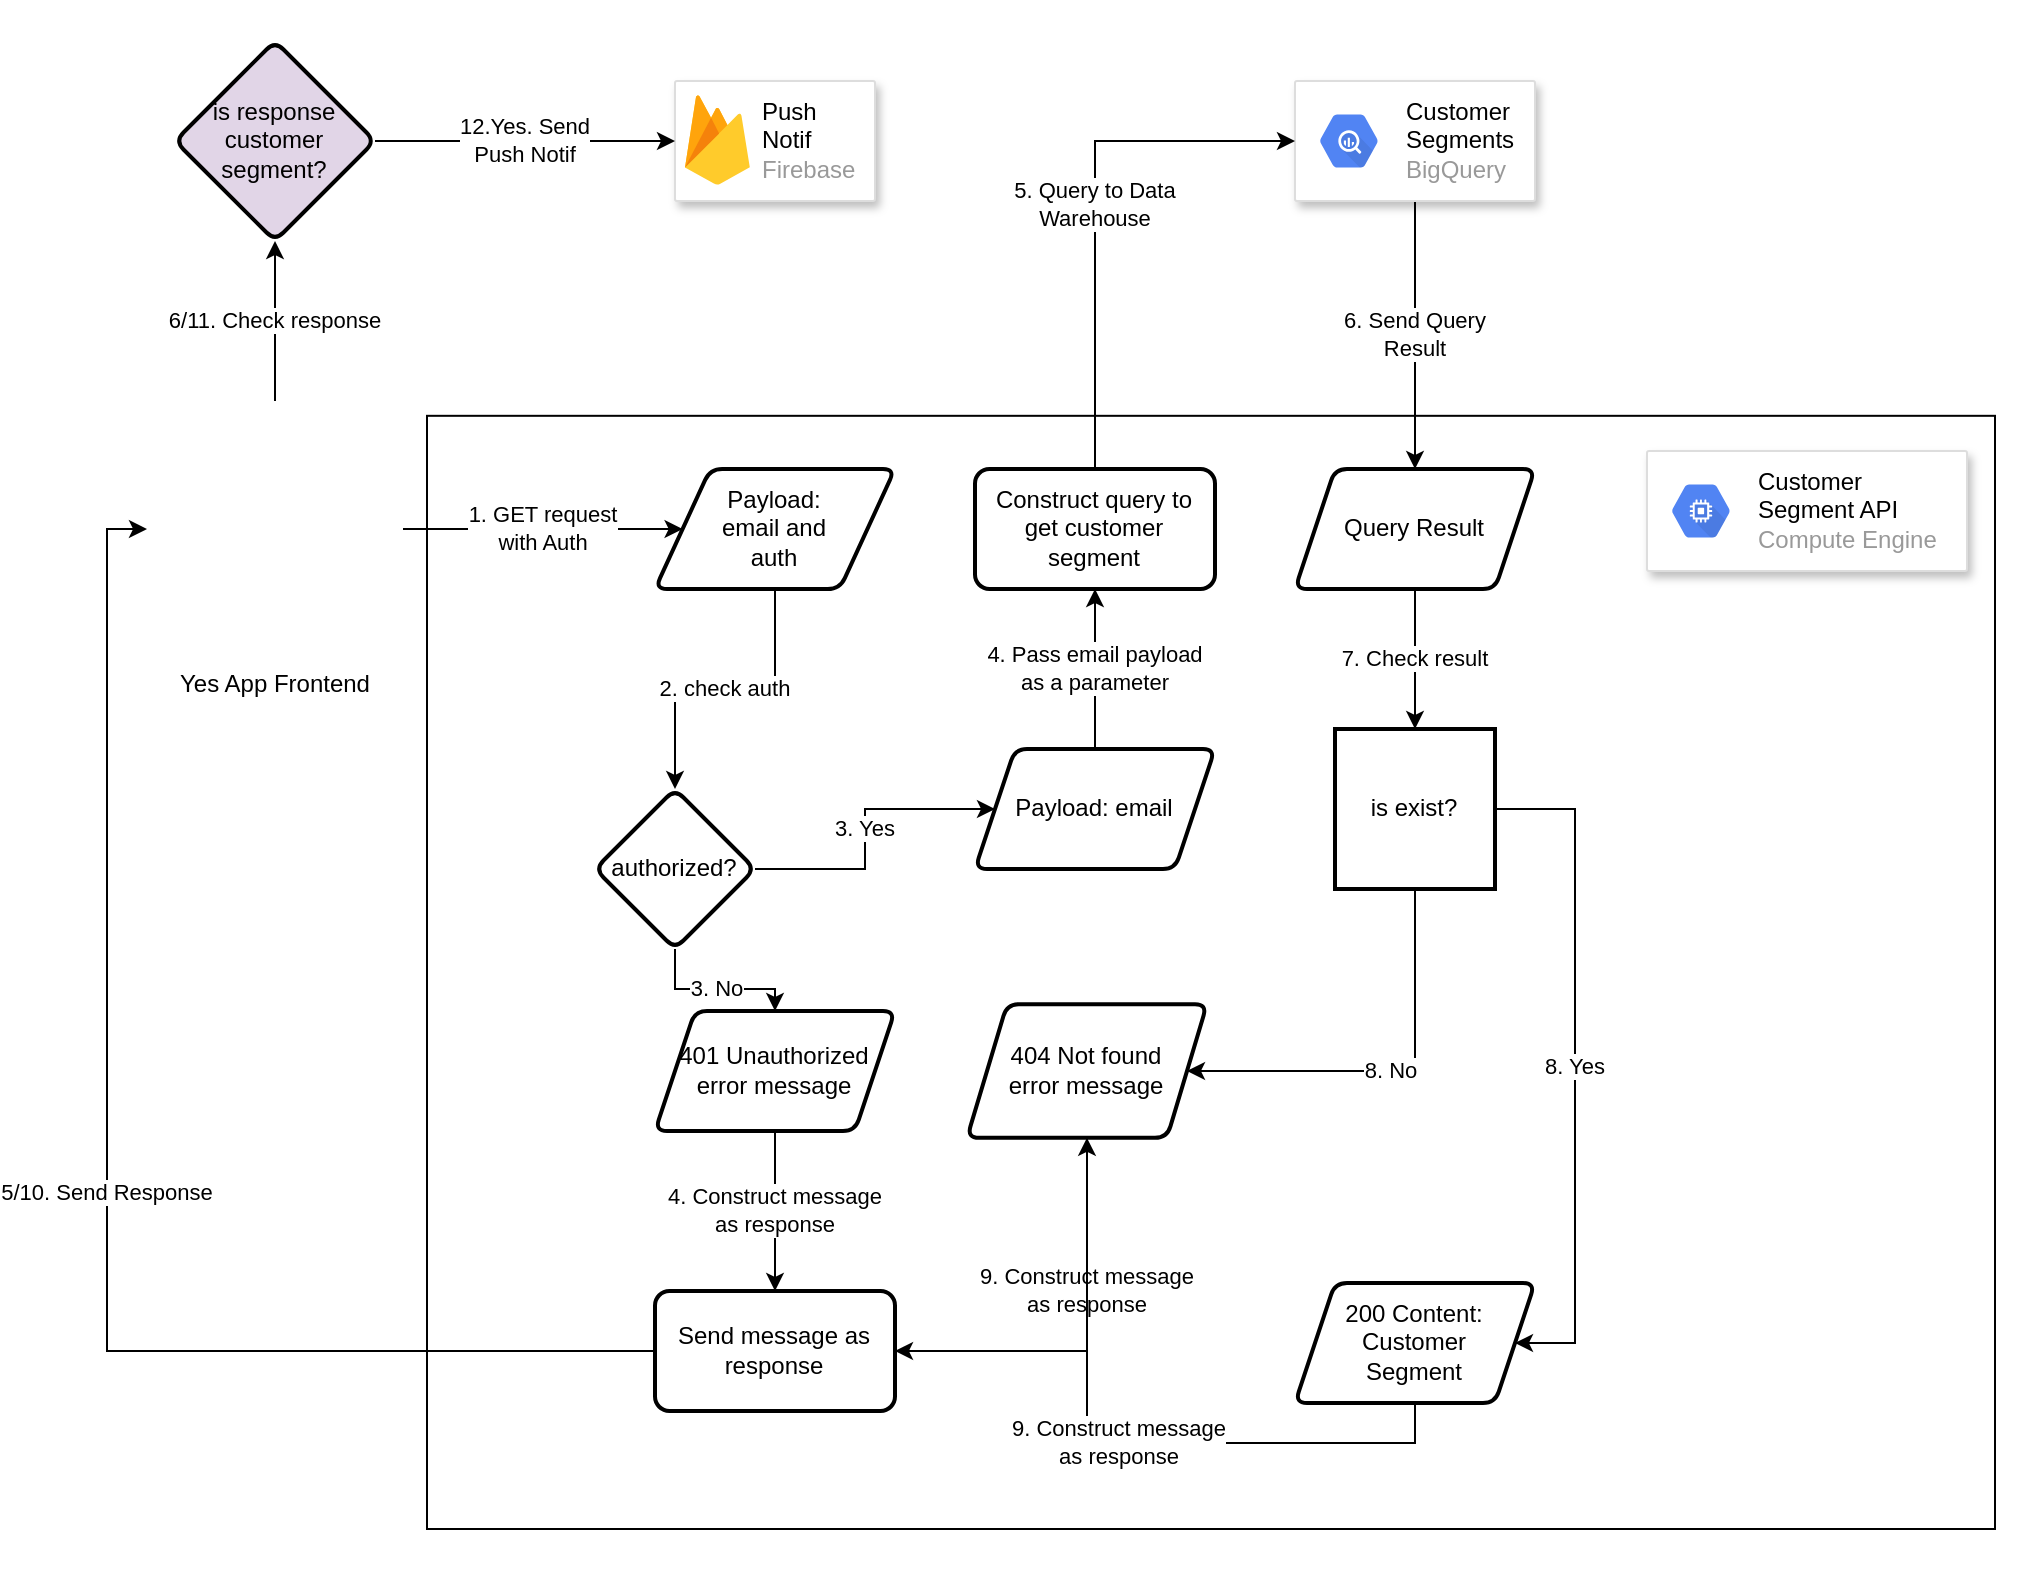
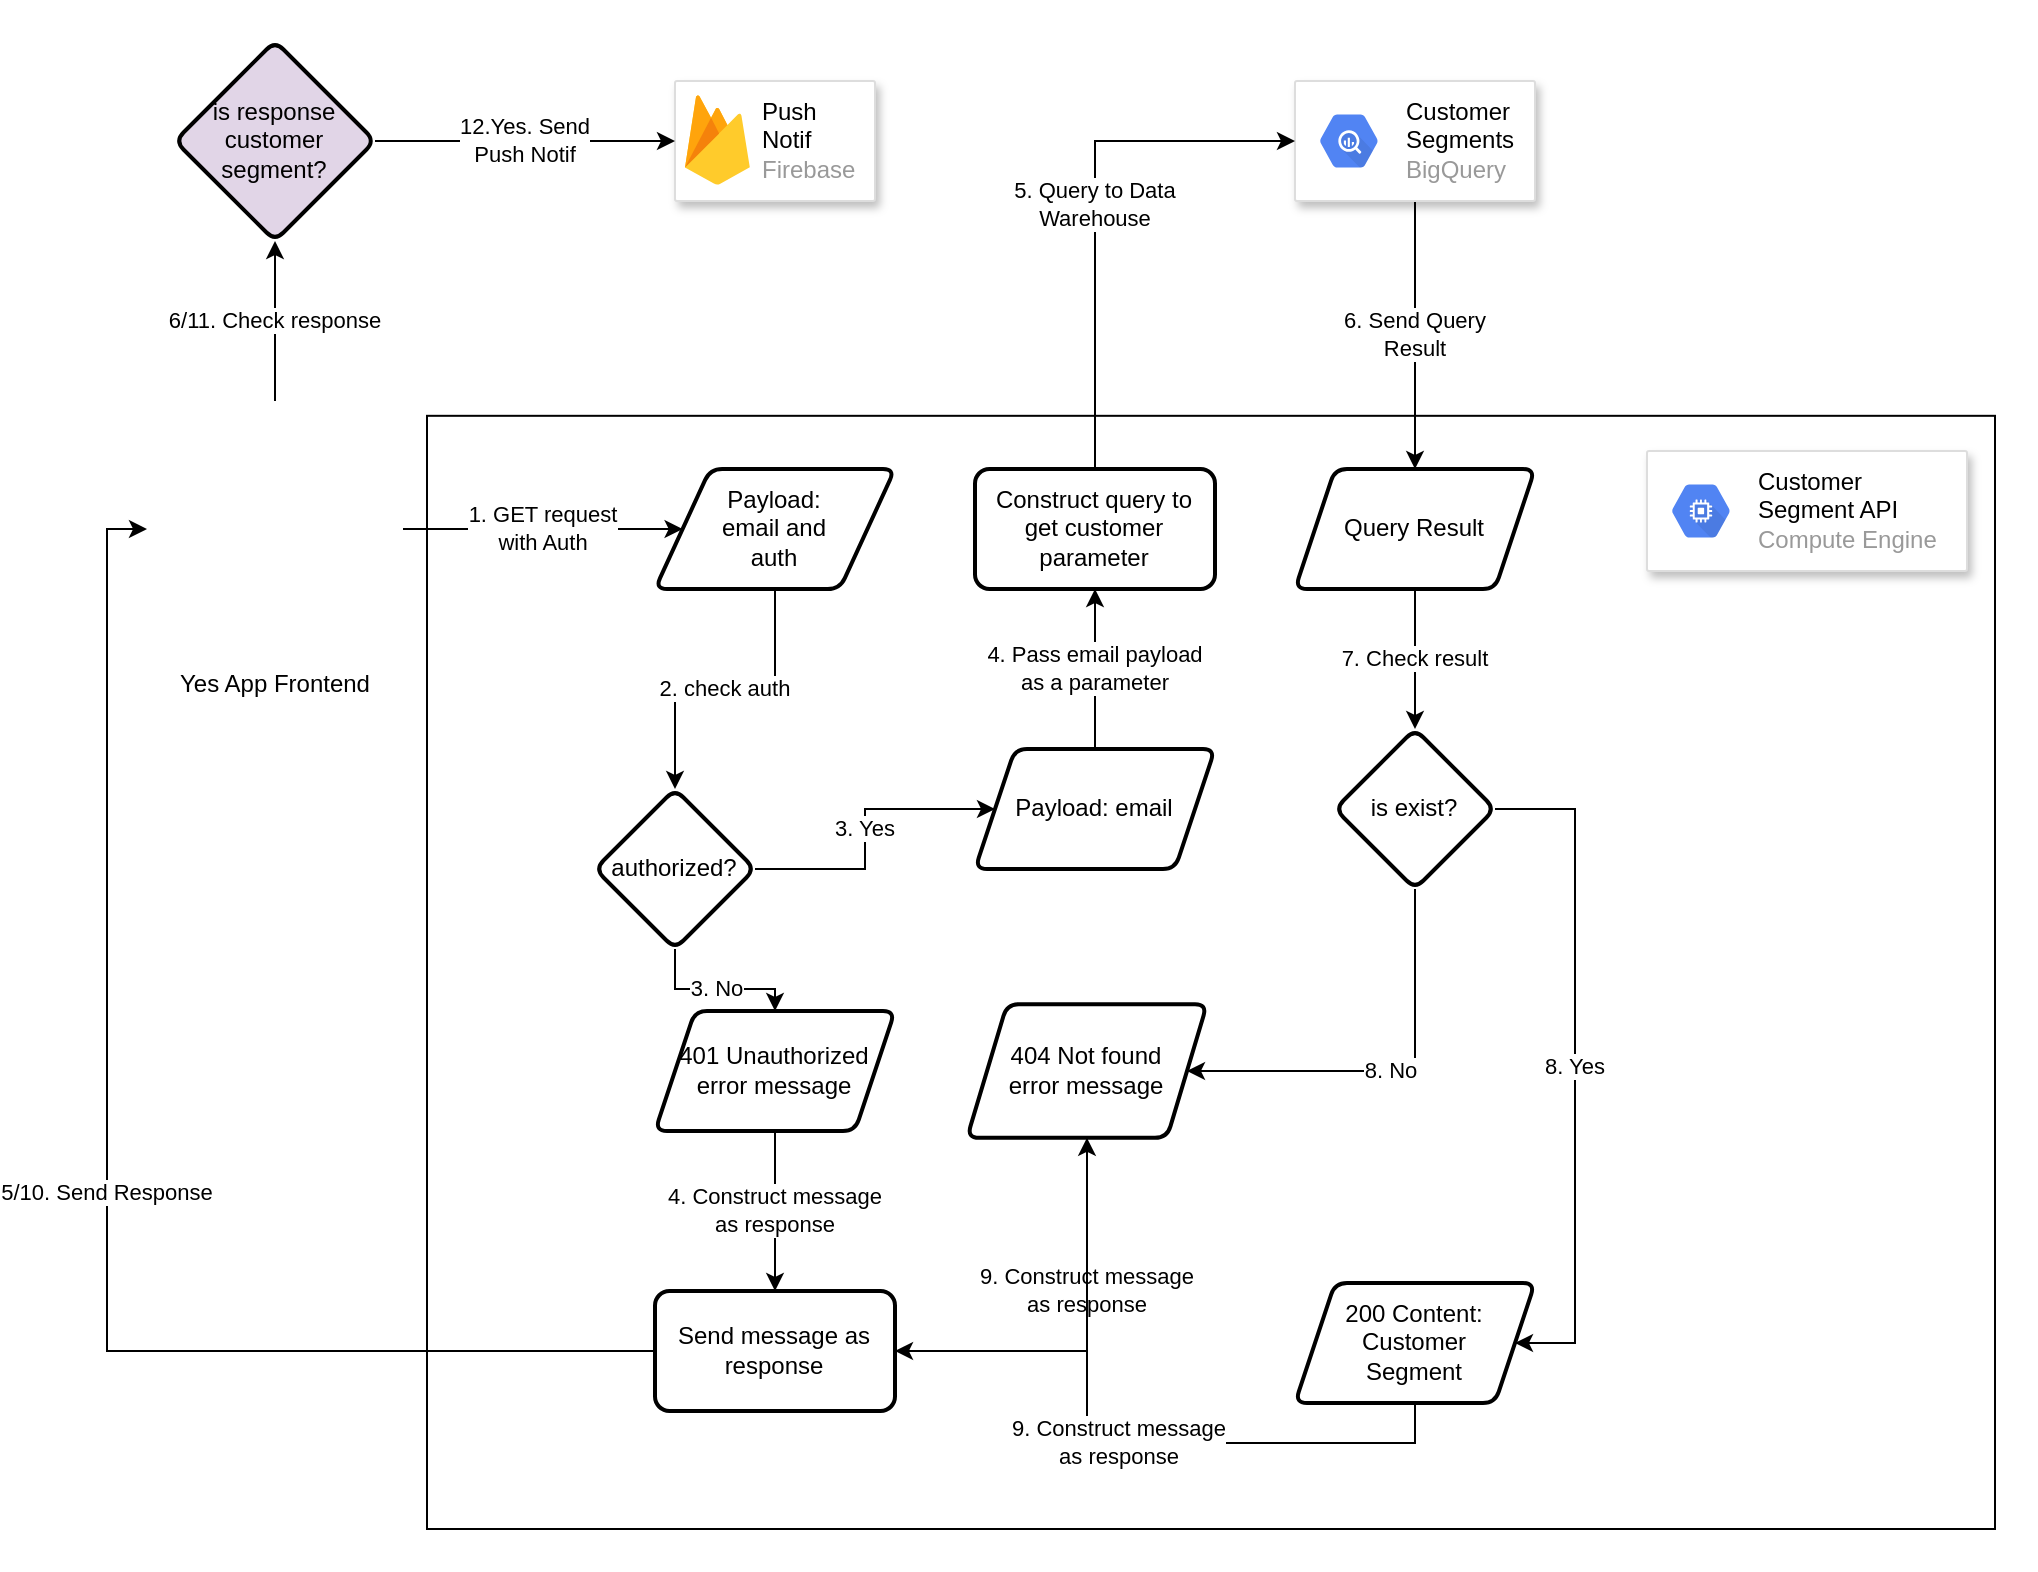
(1095, 529) -> (1095, 529)
(1415, 809) -> (1415, 809)
